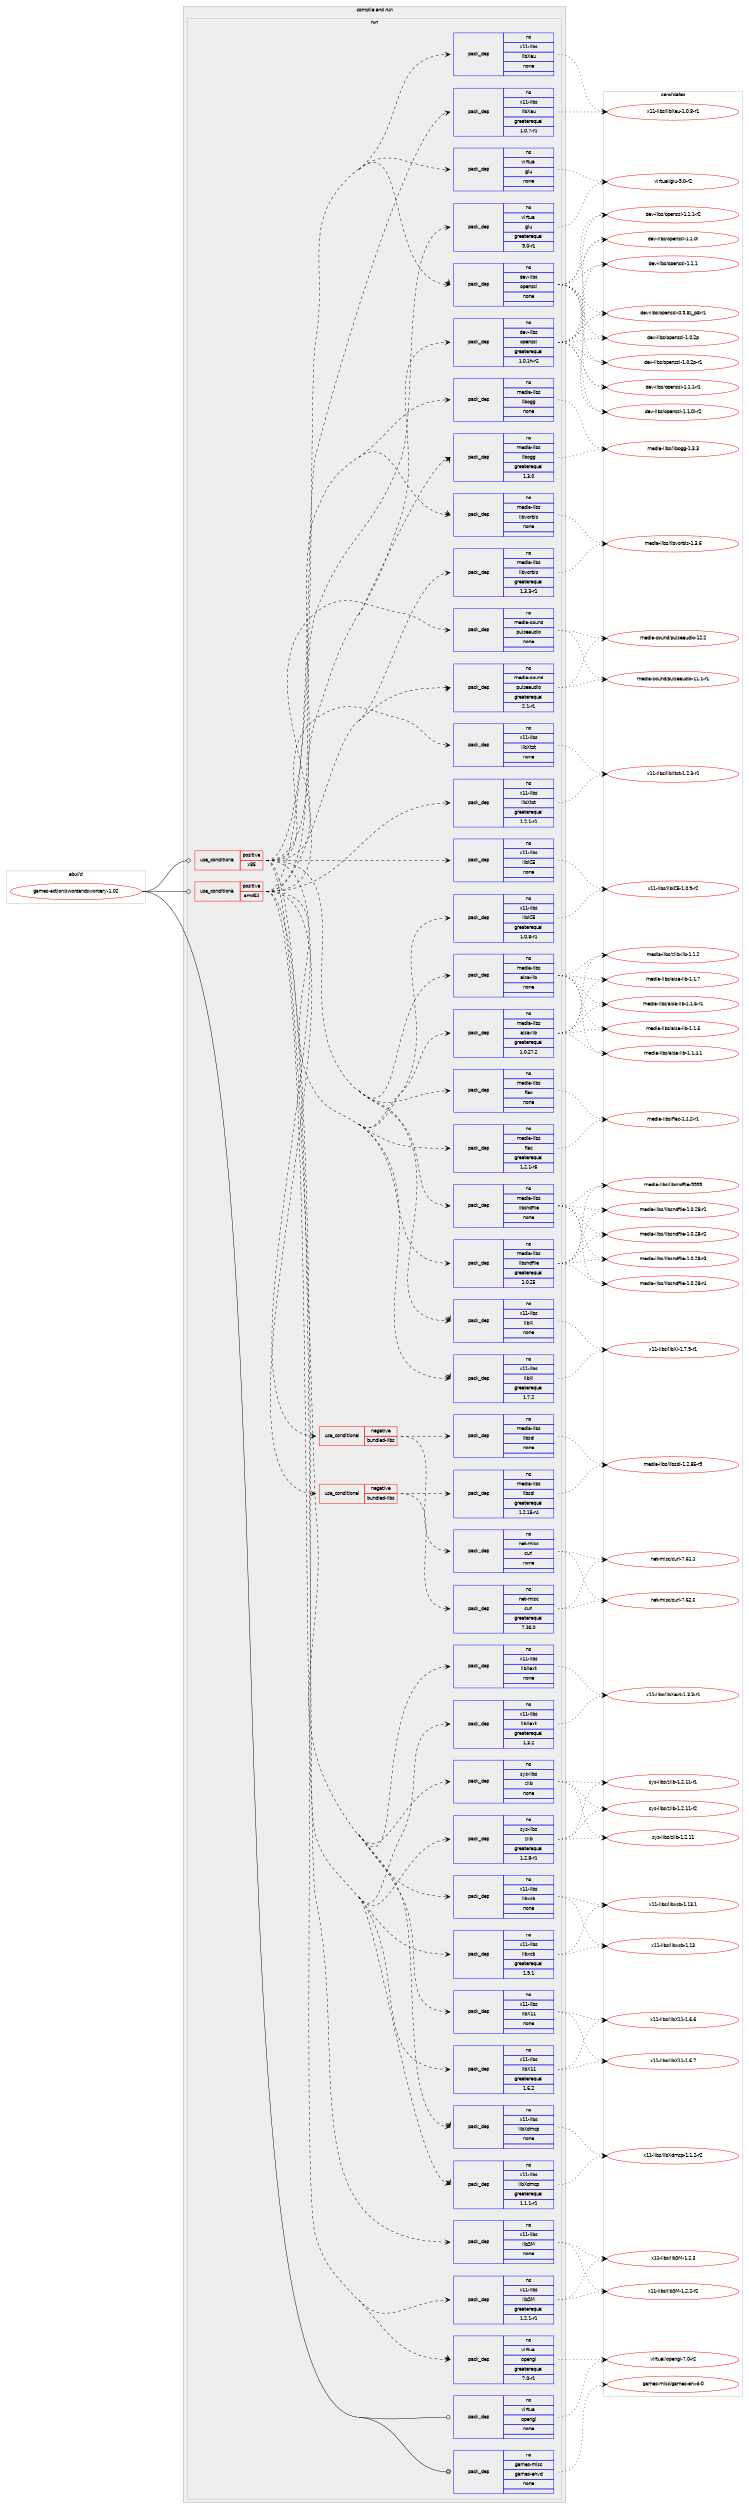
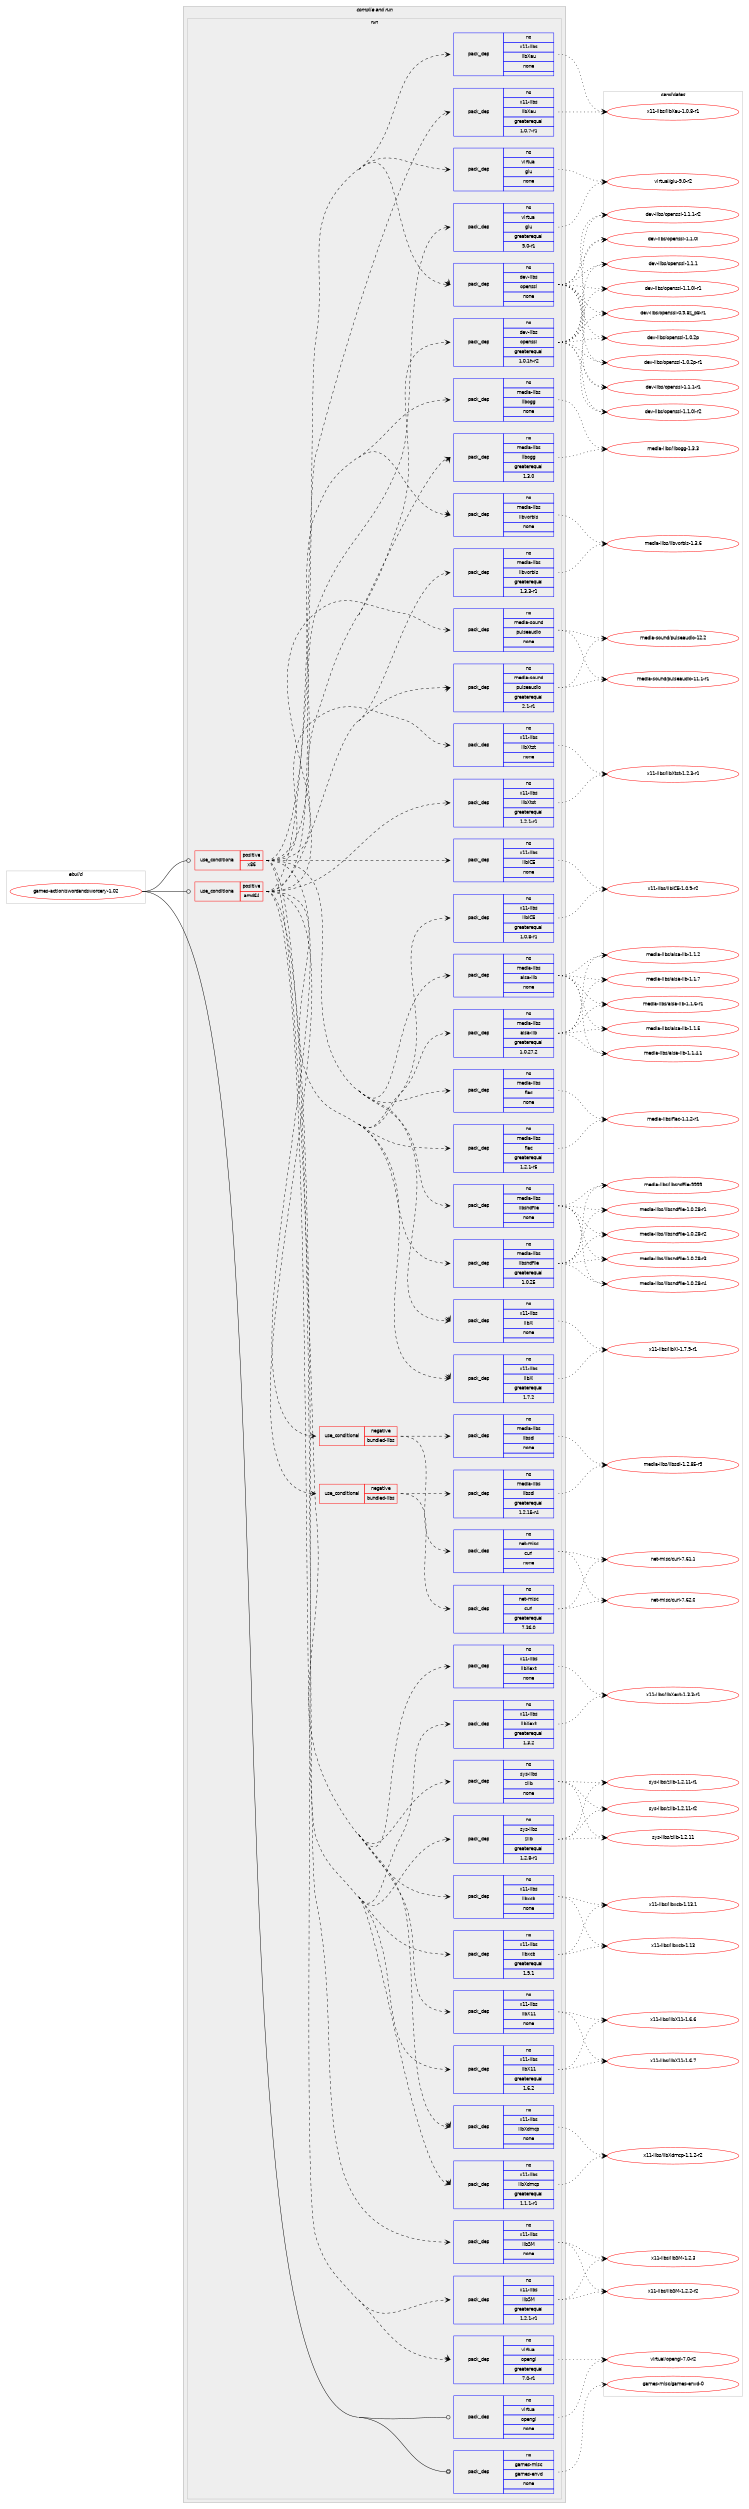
none -> (673, 289)
(673, 955) -> (673, 955)
